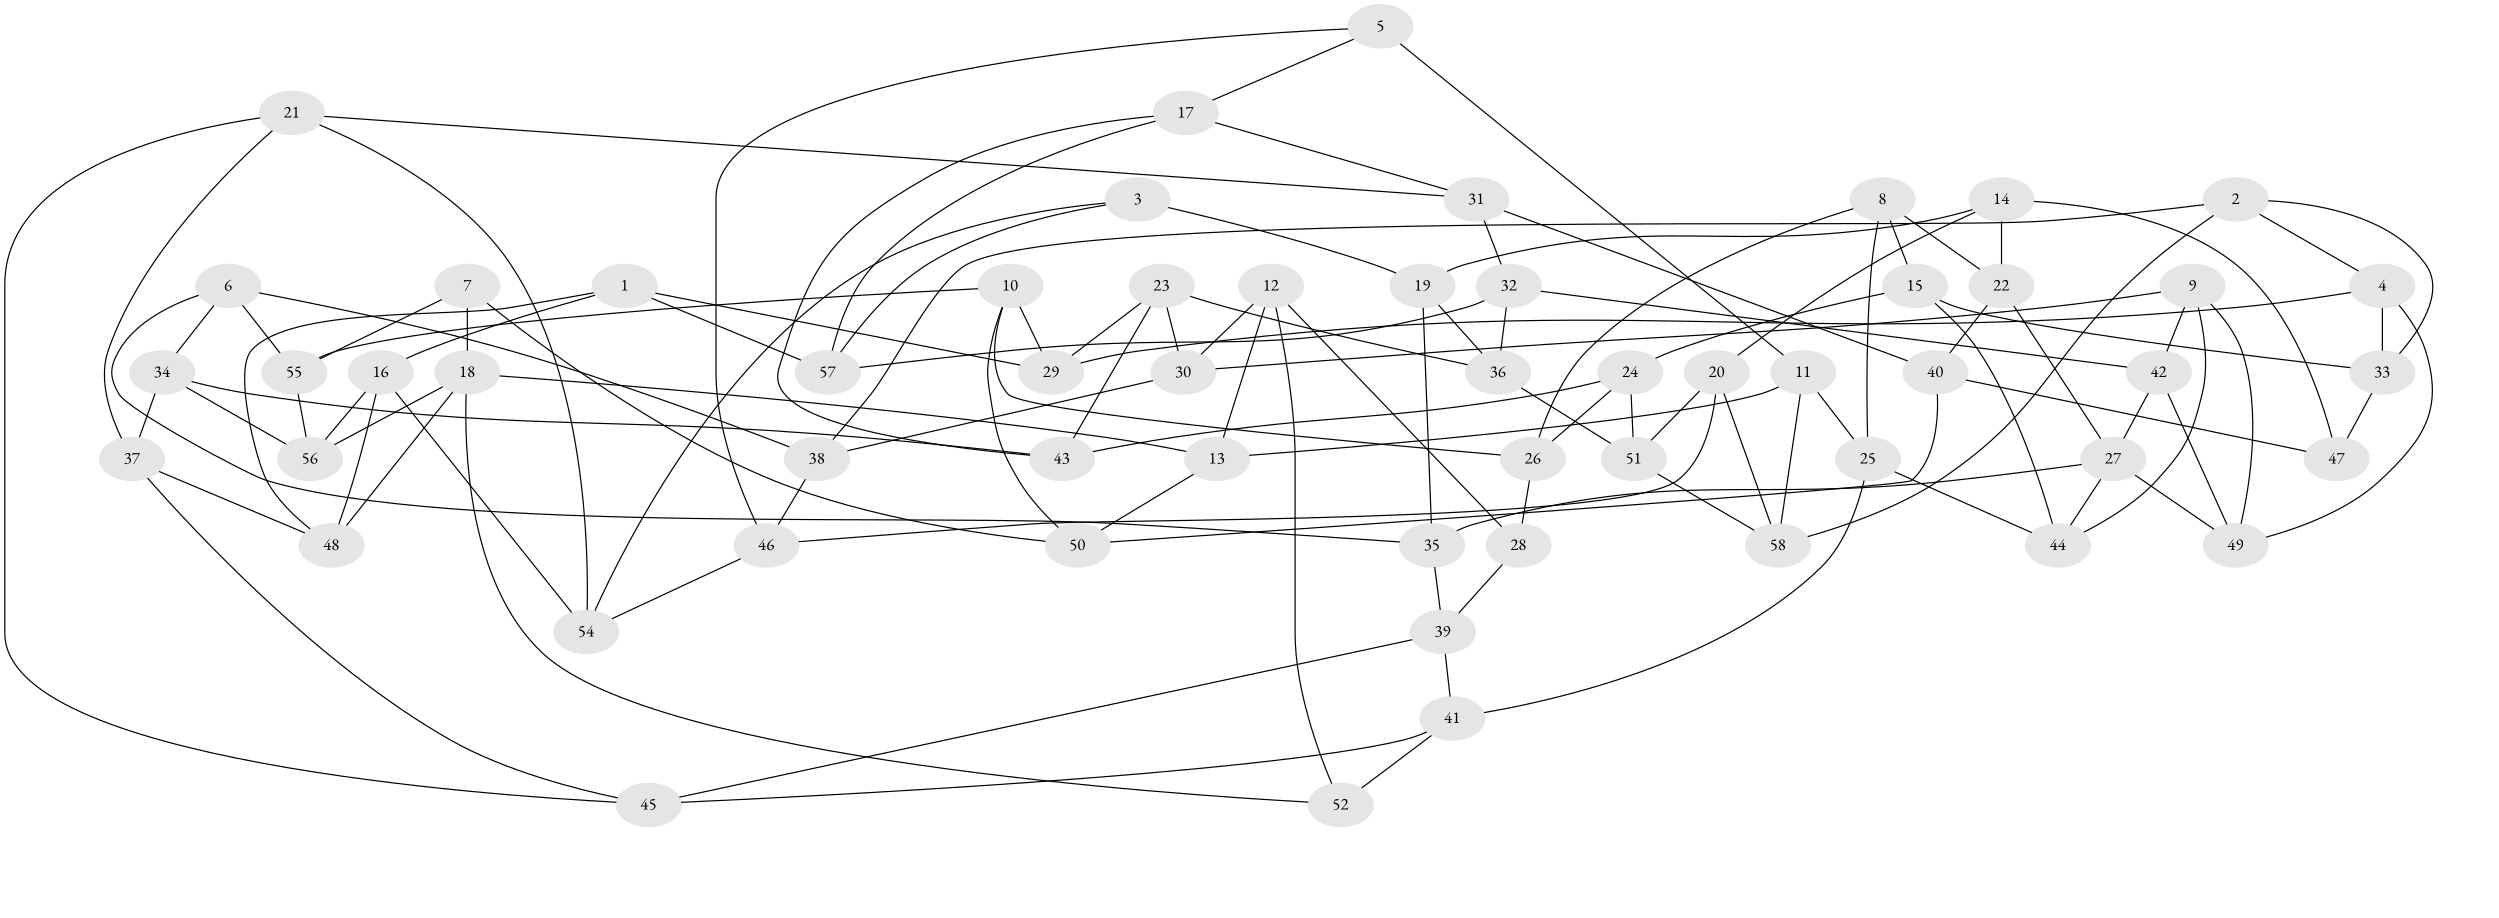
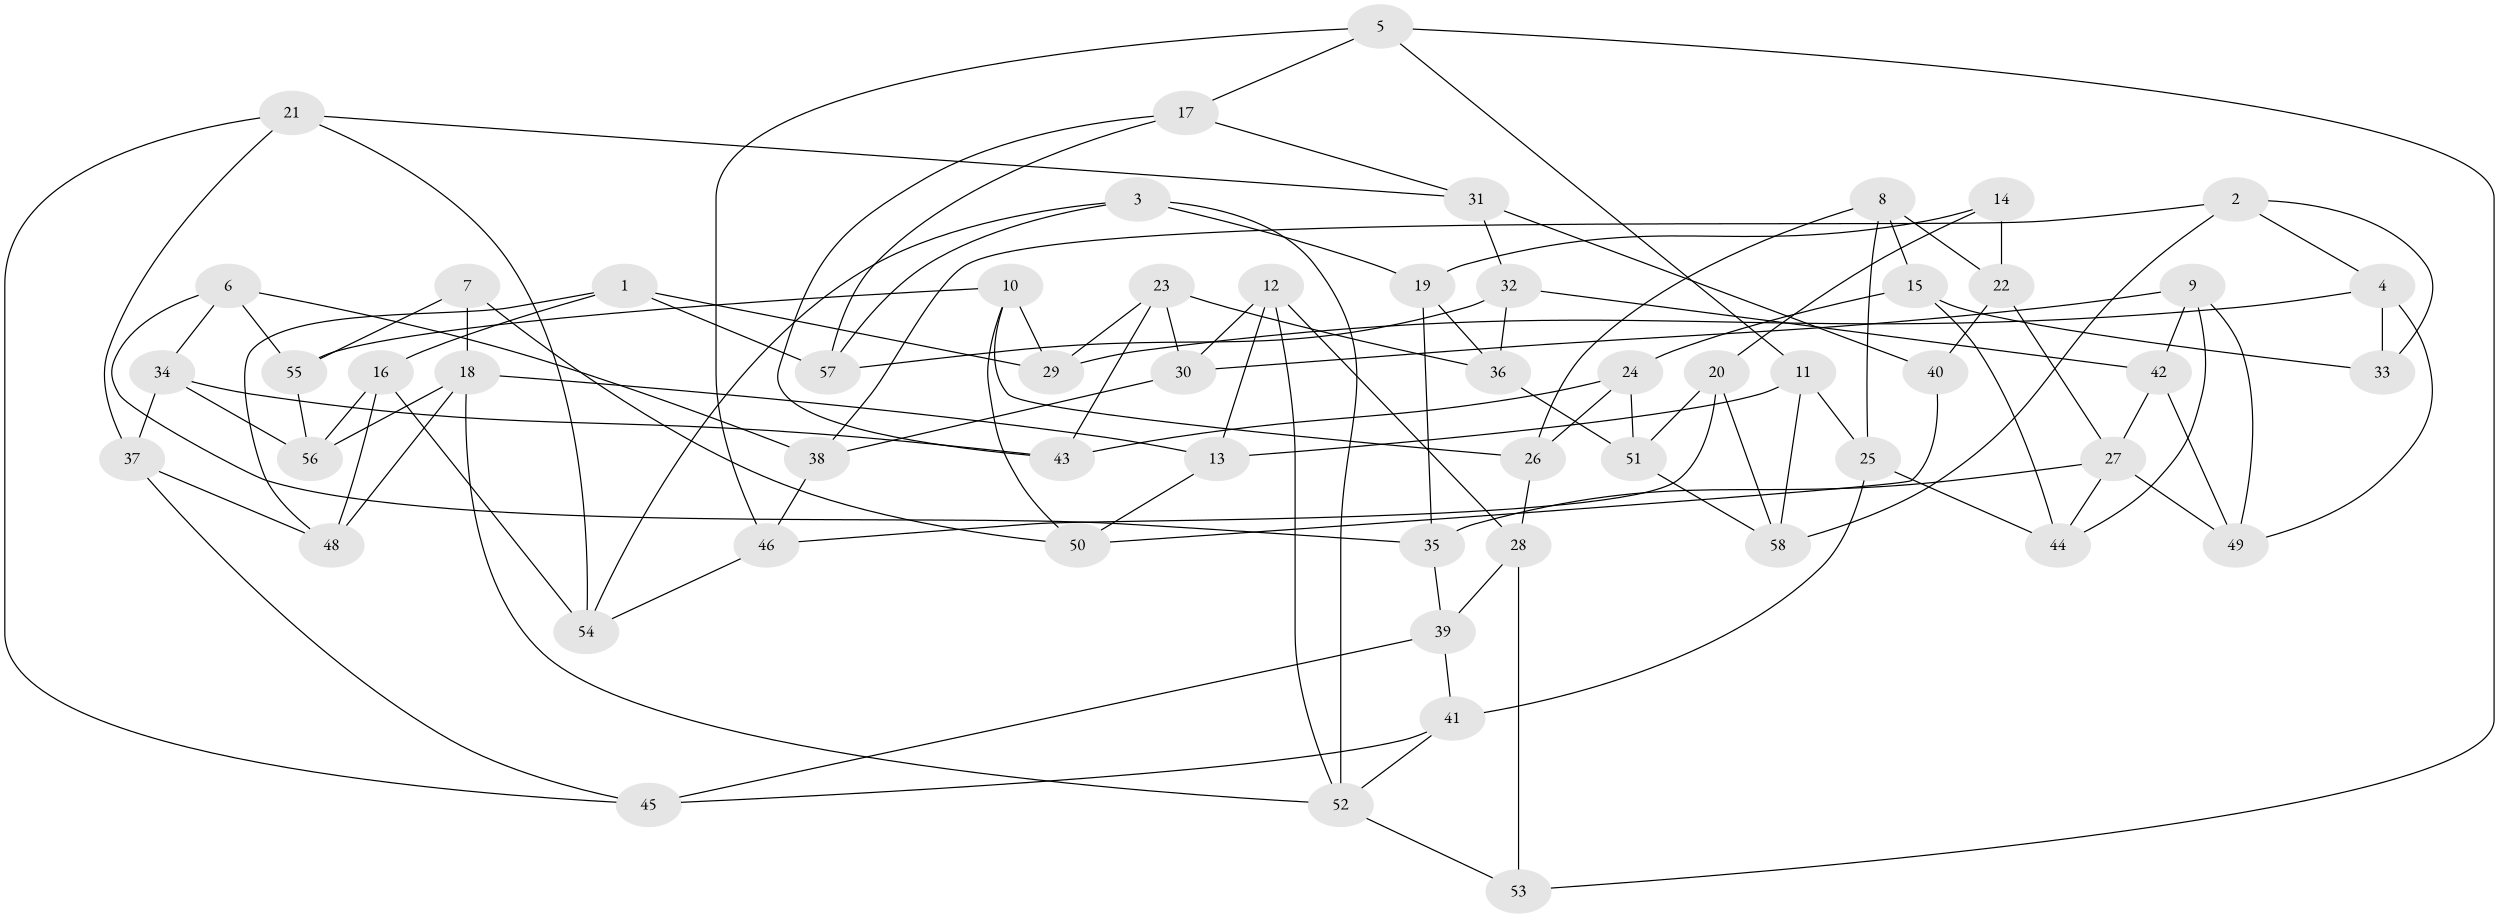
none -> (1348, 455)
(2337, 459) -> none
none -> (1519, 891)
